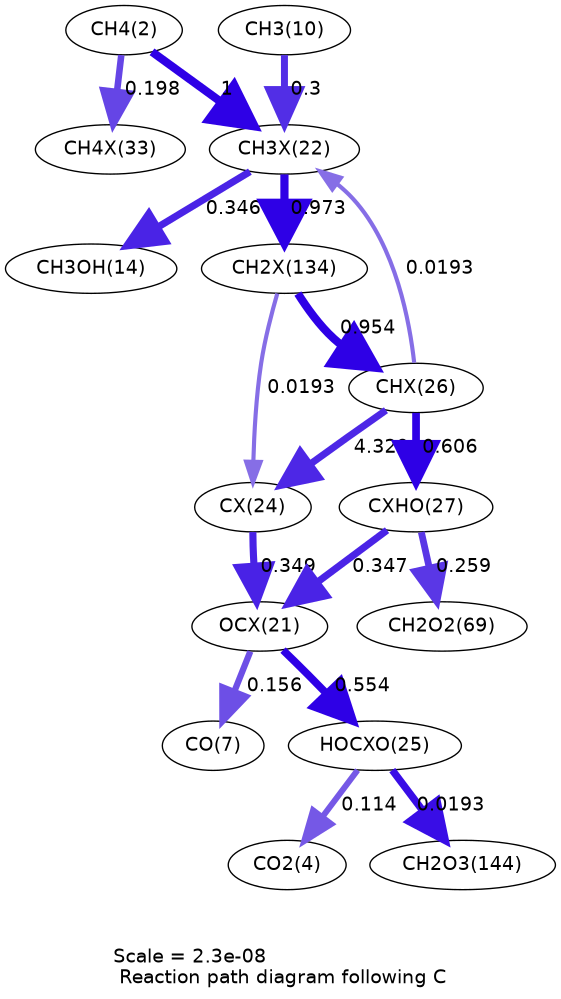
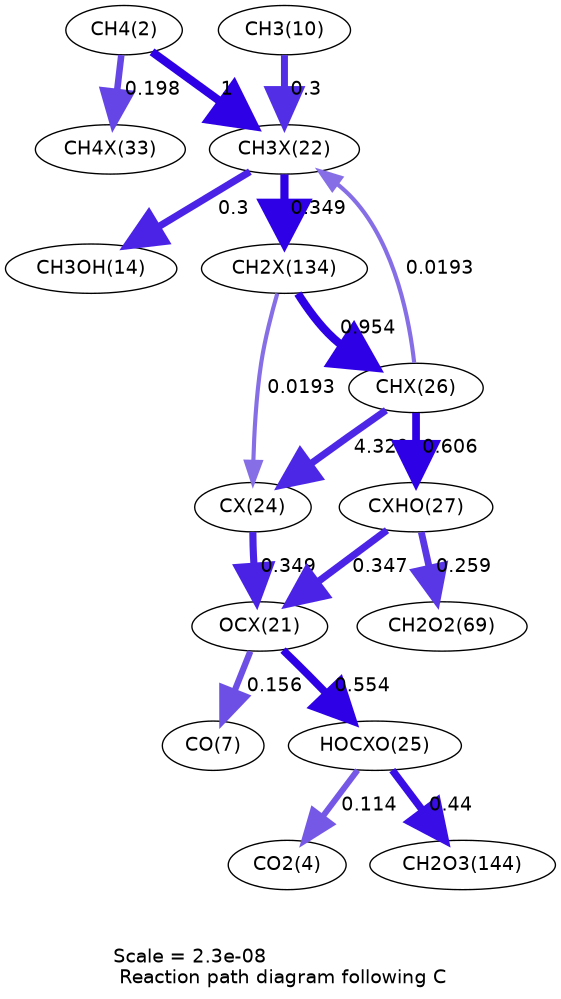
(231, 209) -> (231, 209)
(316, 209) -> (316, 209)
(448, 805) -> (448, 805)
